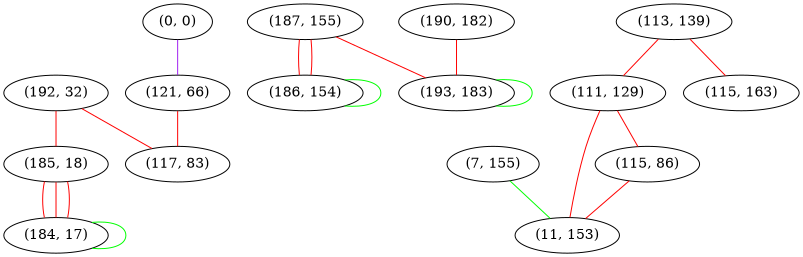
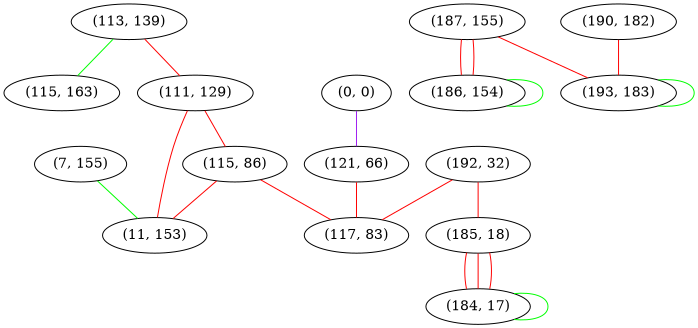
(708, 57) -> (95, 57)
none -> (296, 200)
